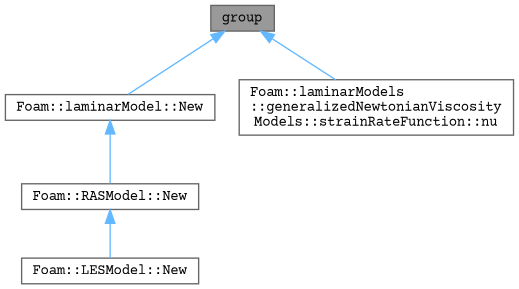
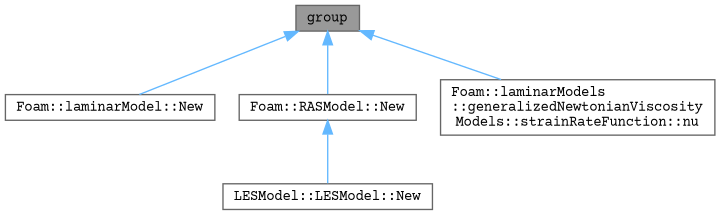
(110, 159) -> (328, 70)
(110, 271) -> (328, 197)
